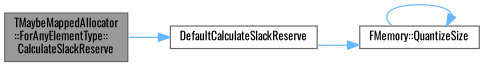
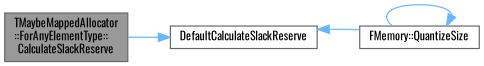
(332, 45) -> (344, 29)
